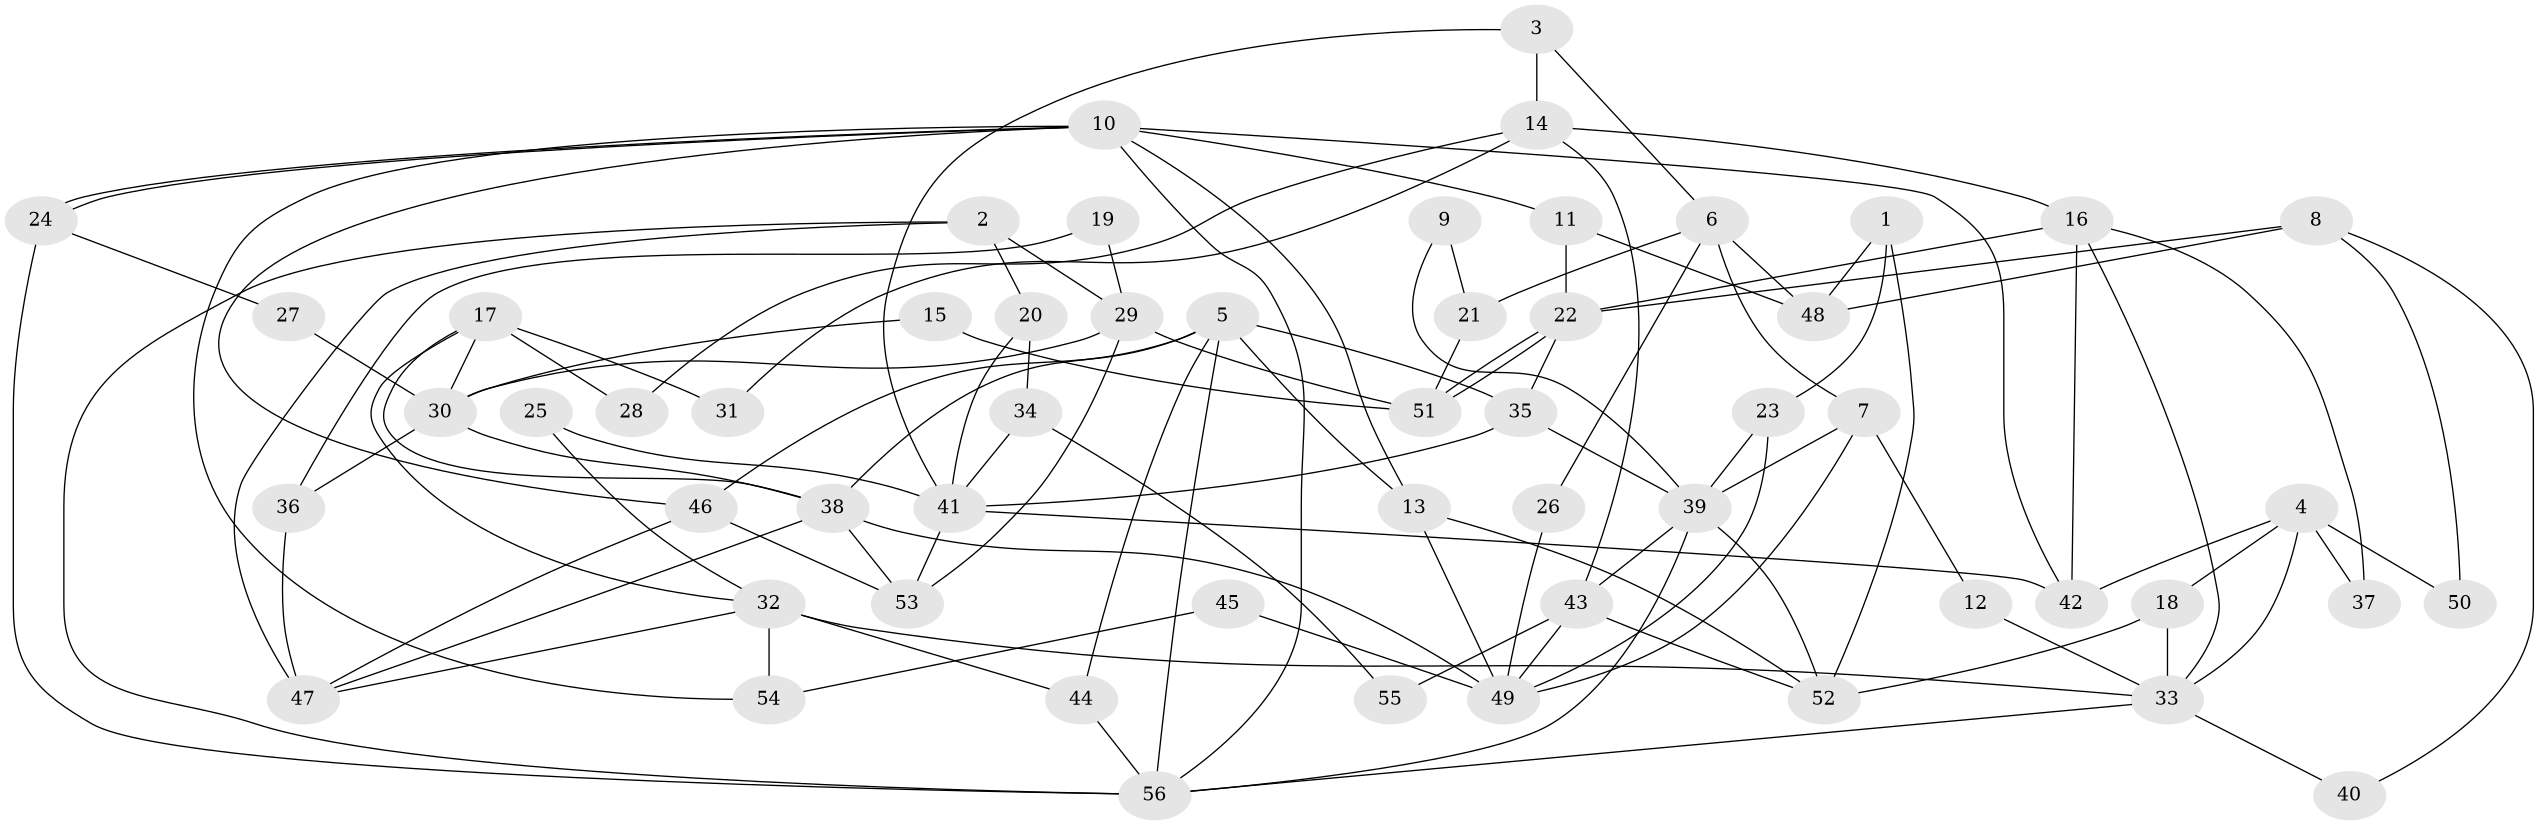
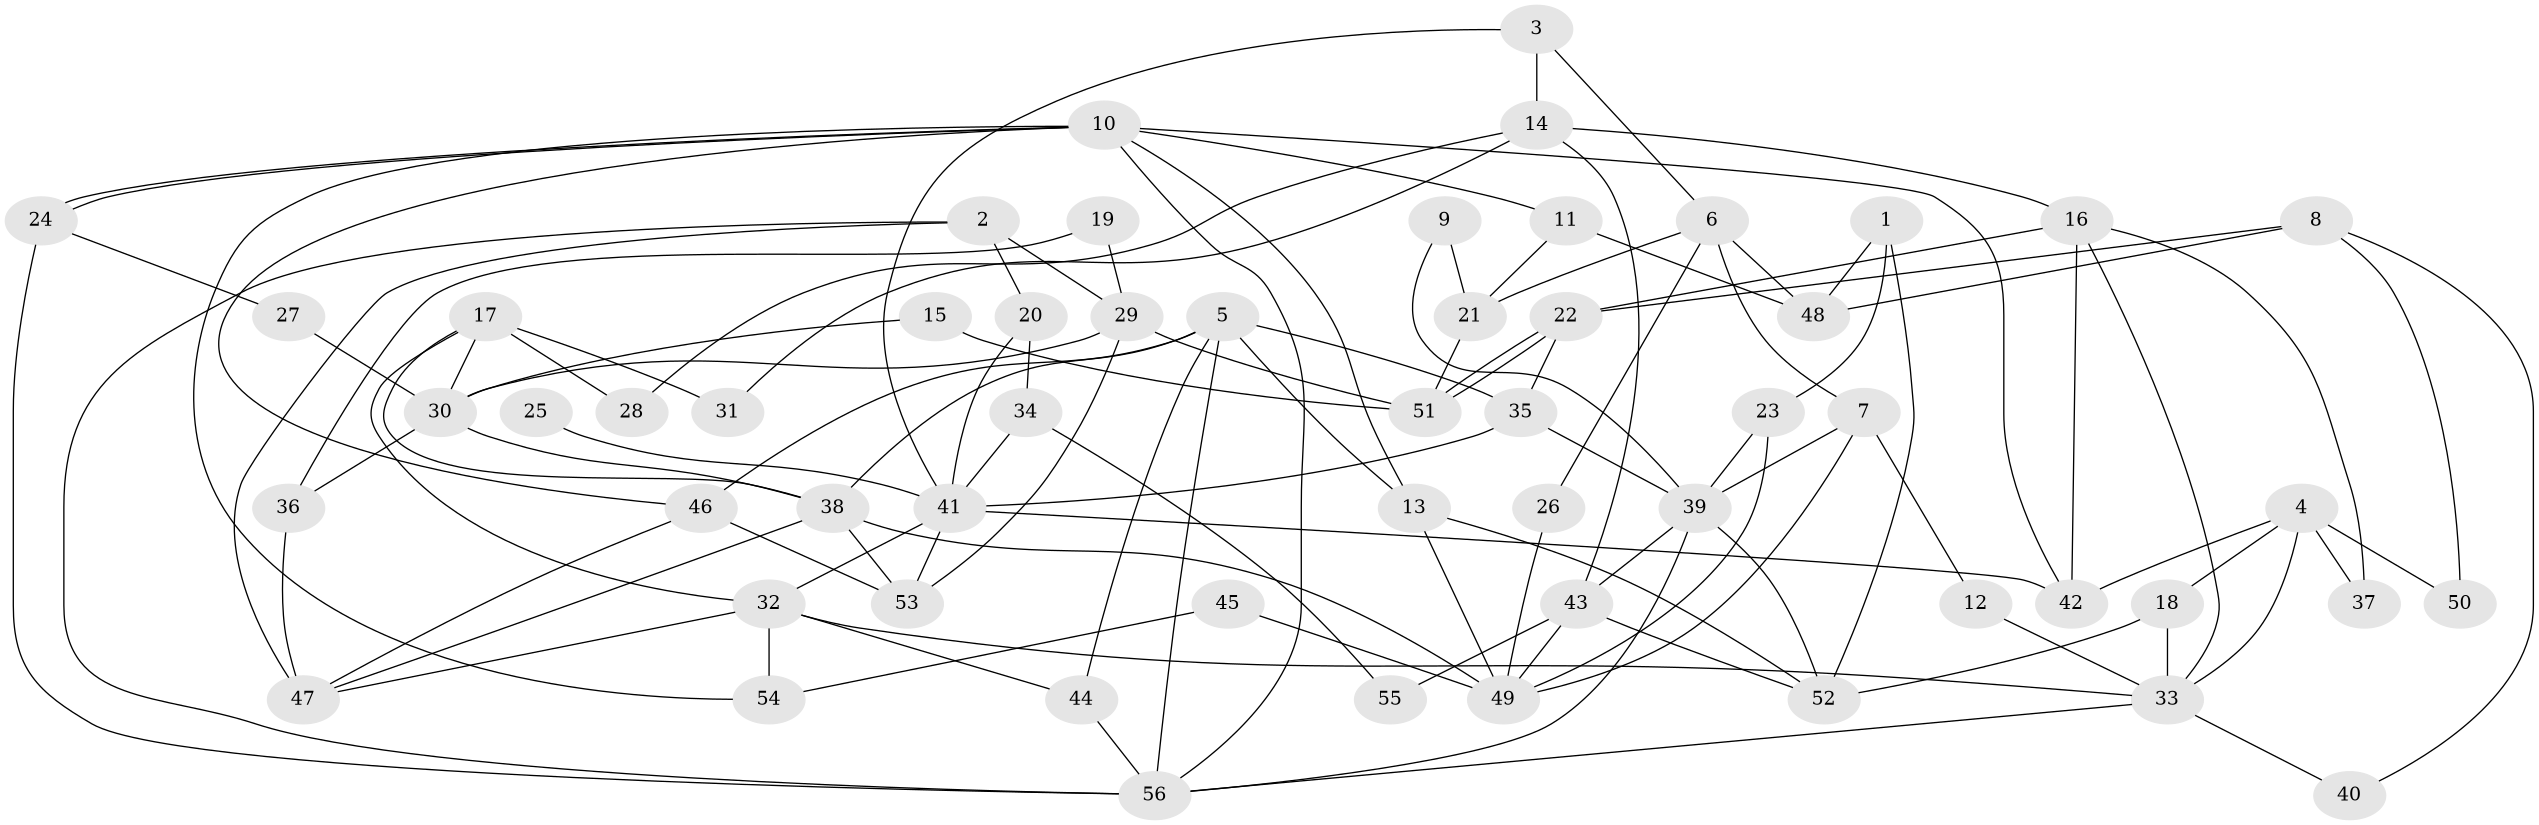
(1566, 264) -> (1518, 269)
(640, 521) -> (860, 556)
